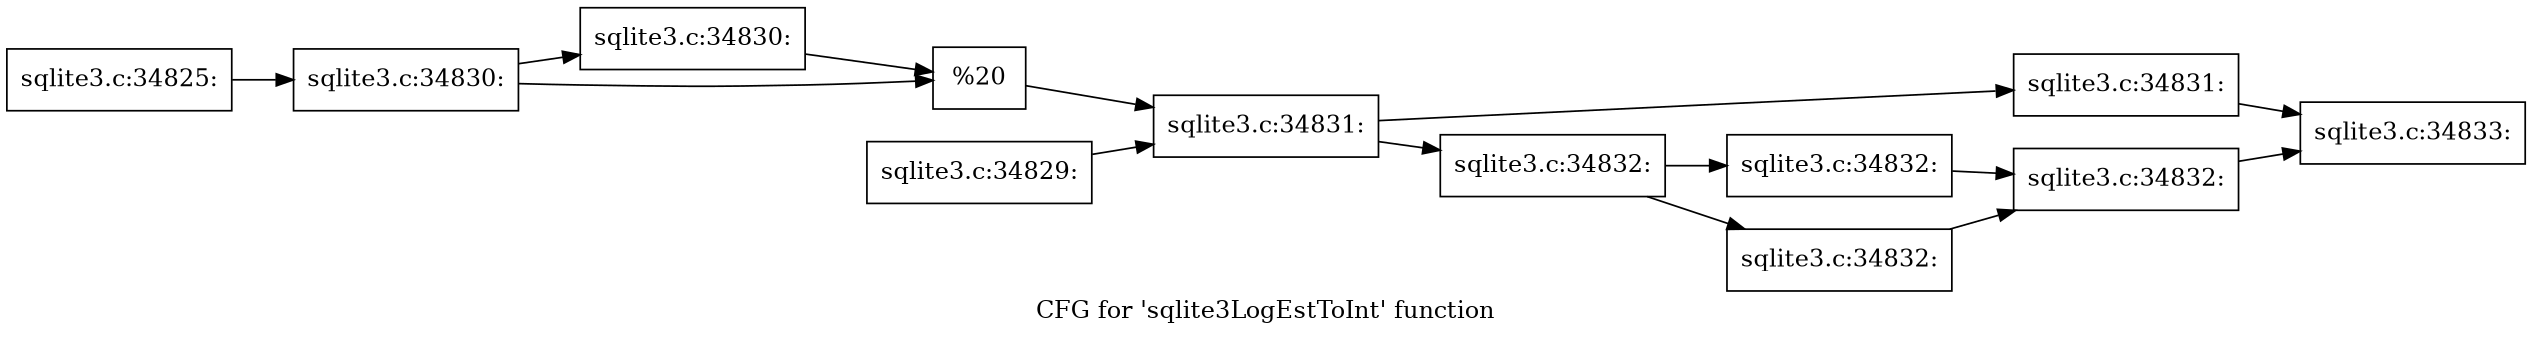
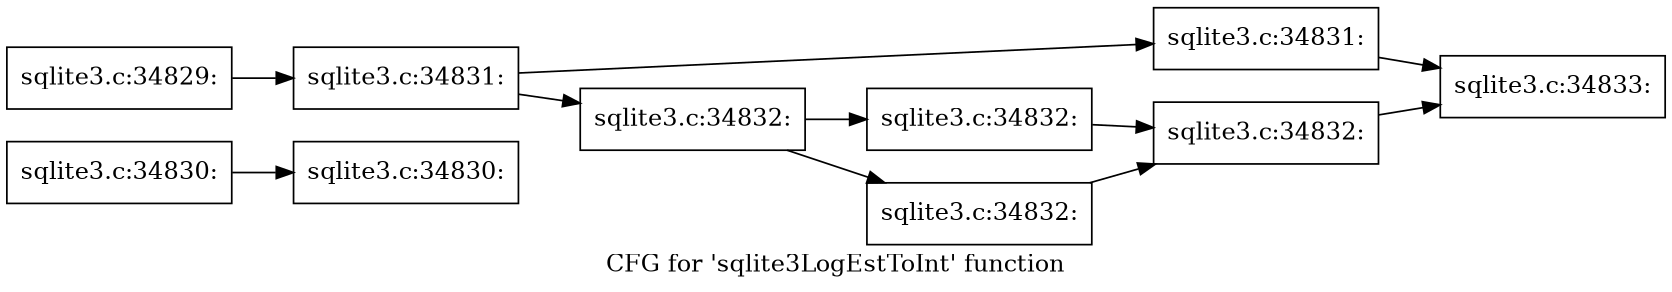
(979, 78) -> none
(119, 80) -> none
